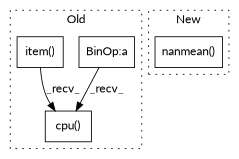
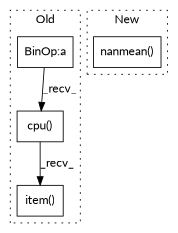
(43, 86) -> (40, 159)
